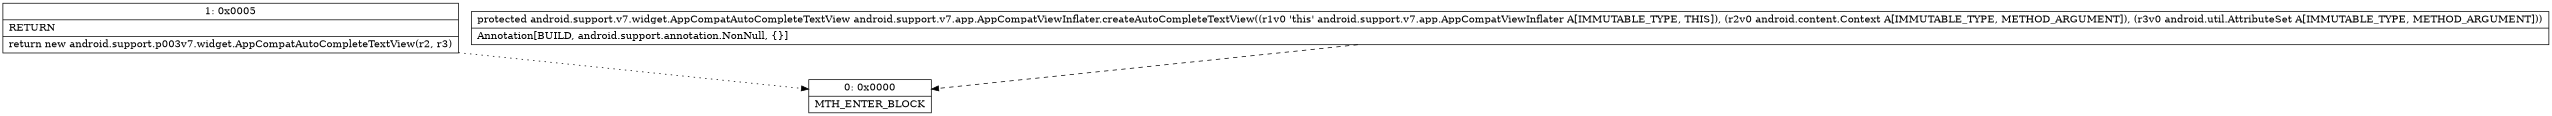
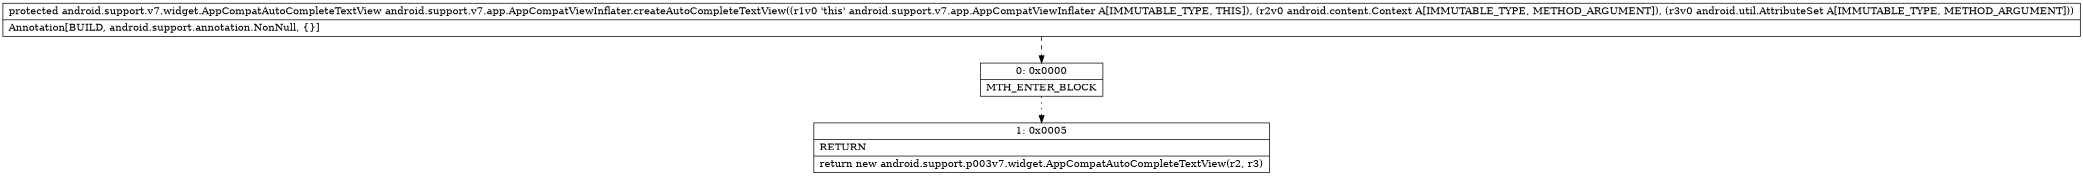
(630, 71) -> (1042, 106)
